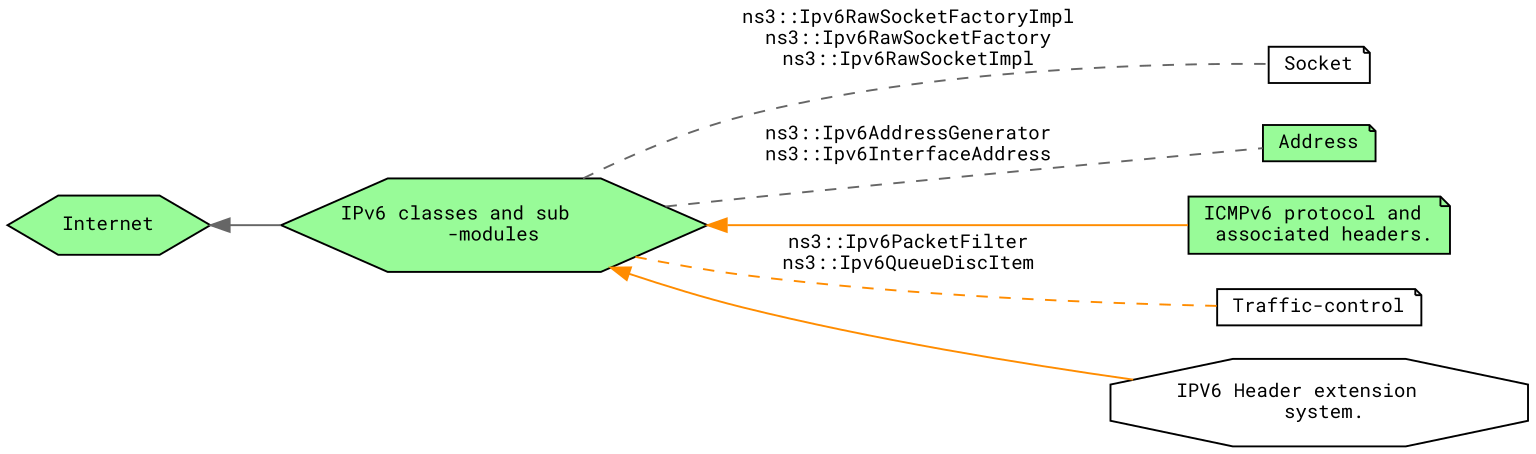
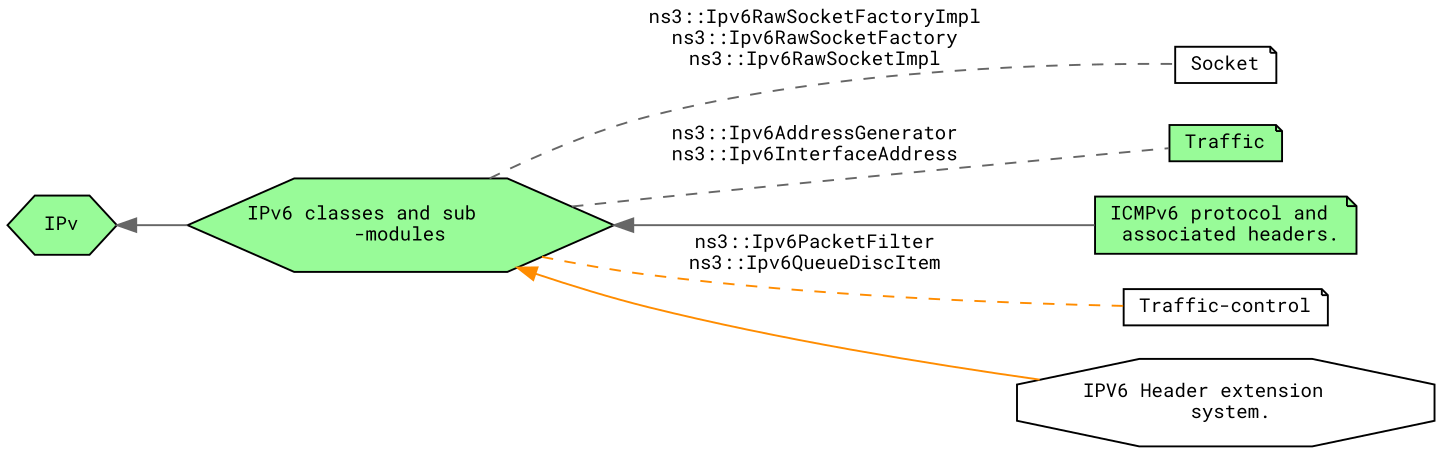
(1319, 143) -> (1226, 143)
(109, 225) -> (62, 225)
(958, 225) -> (864, 225)
